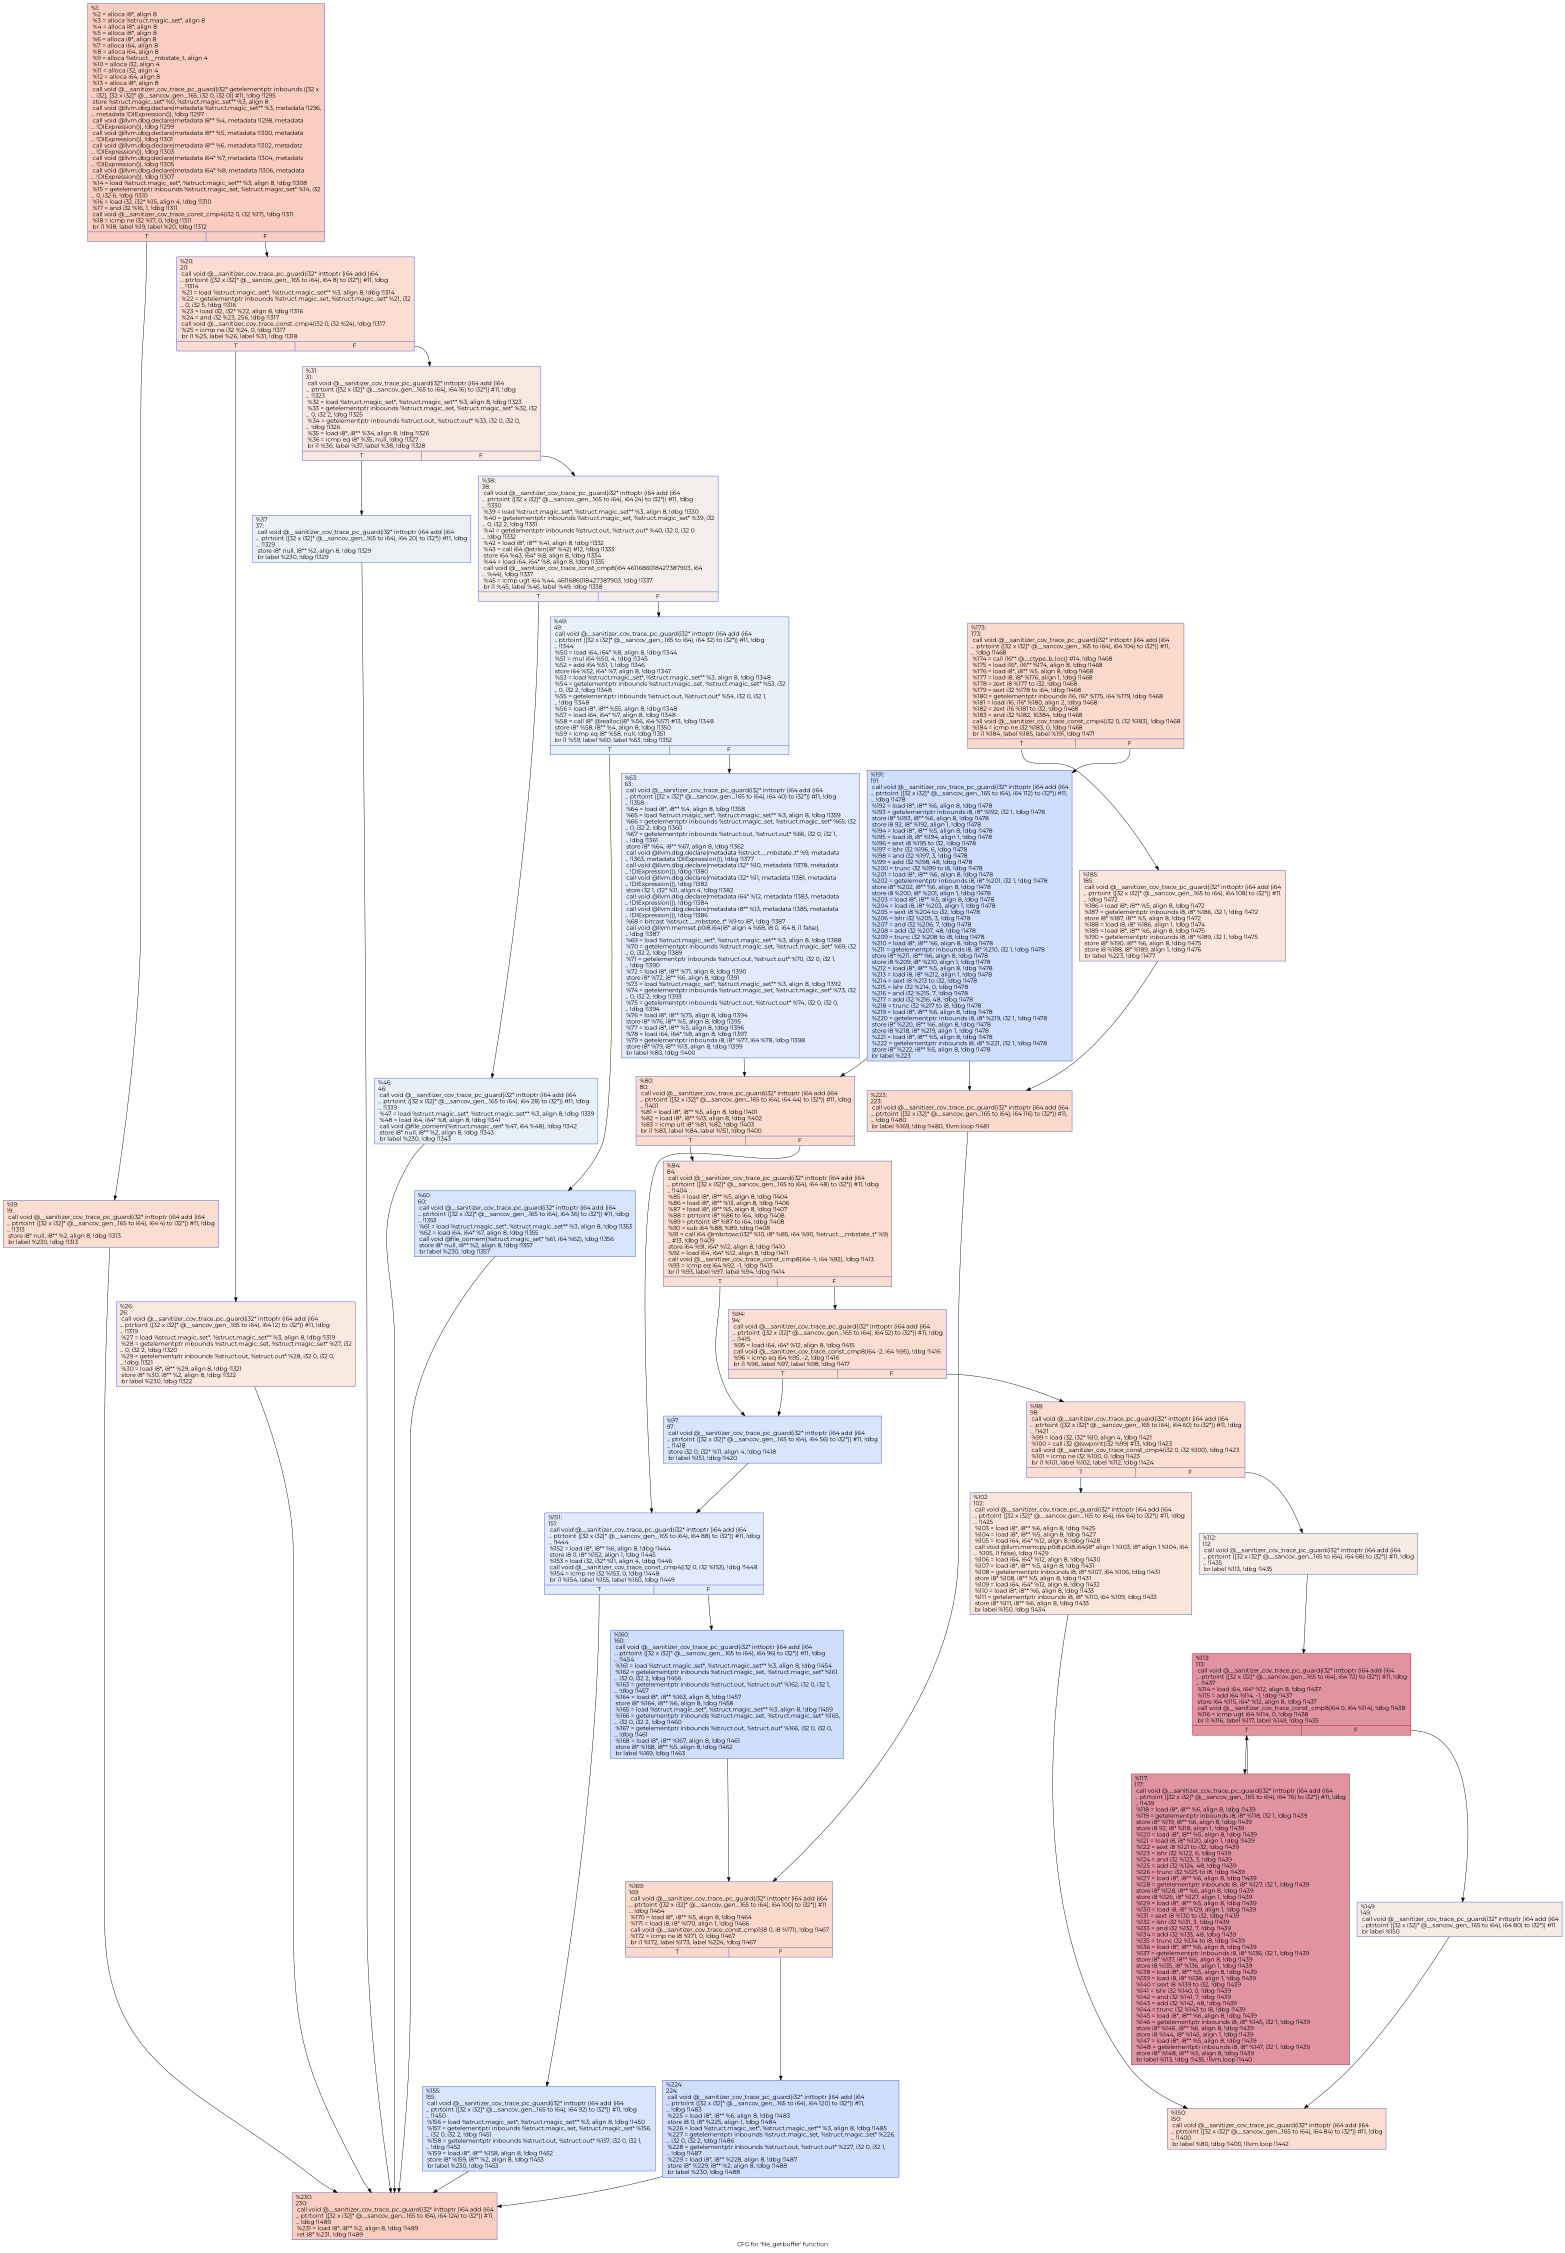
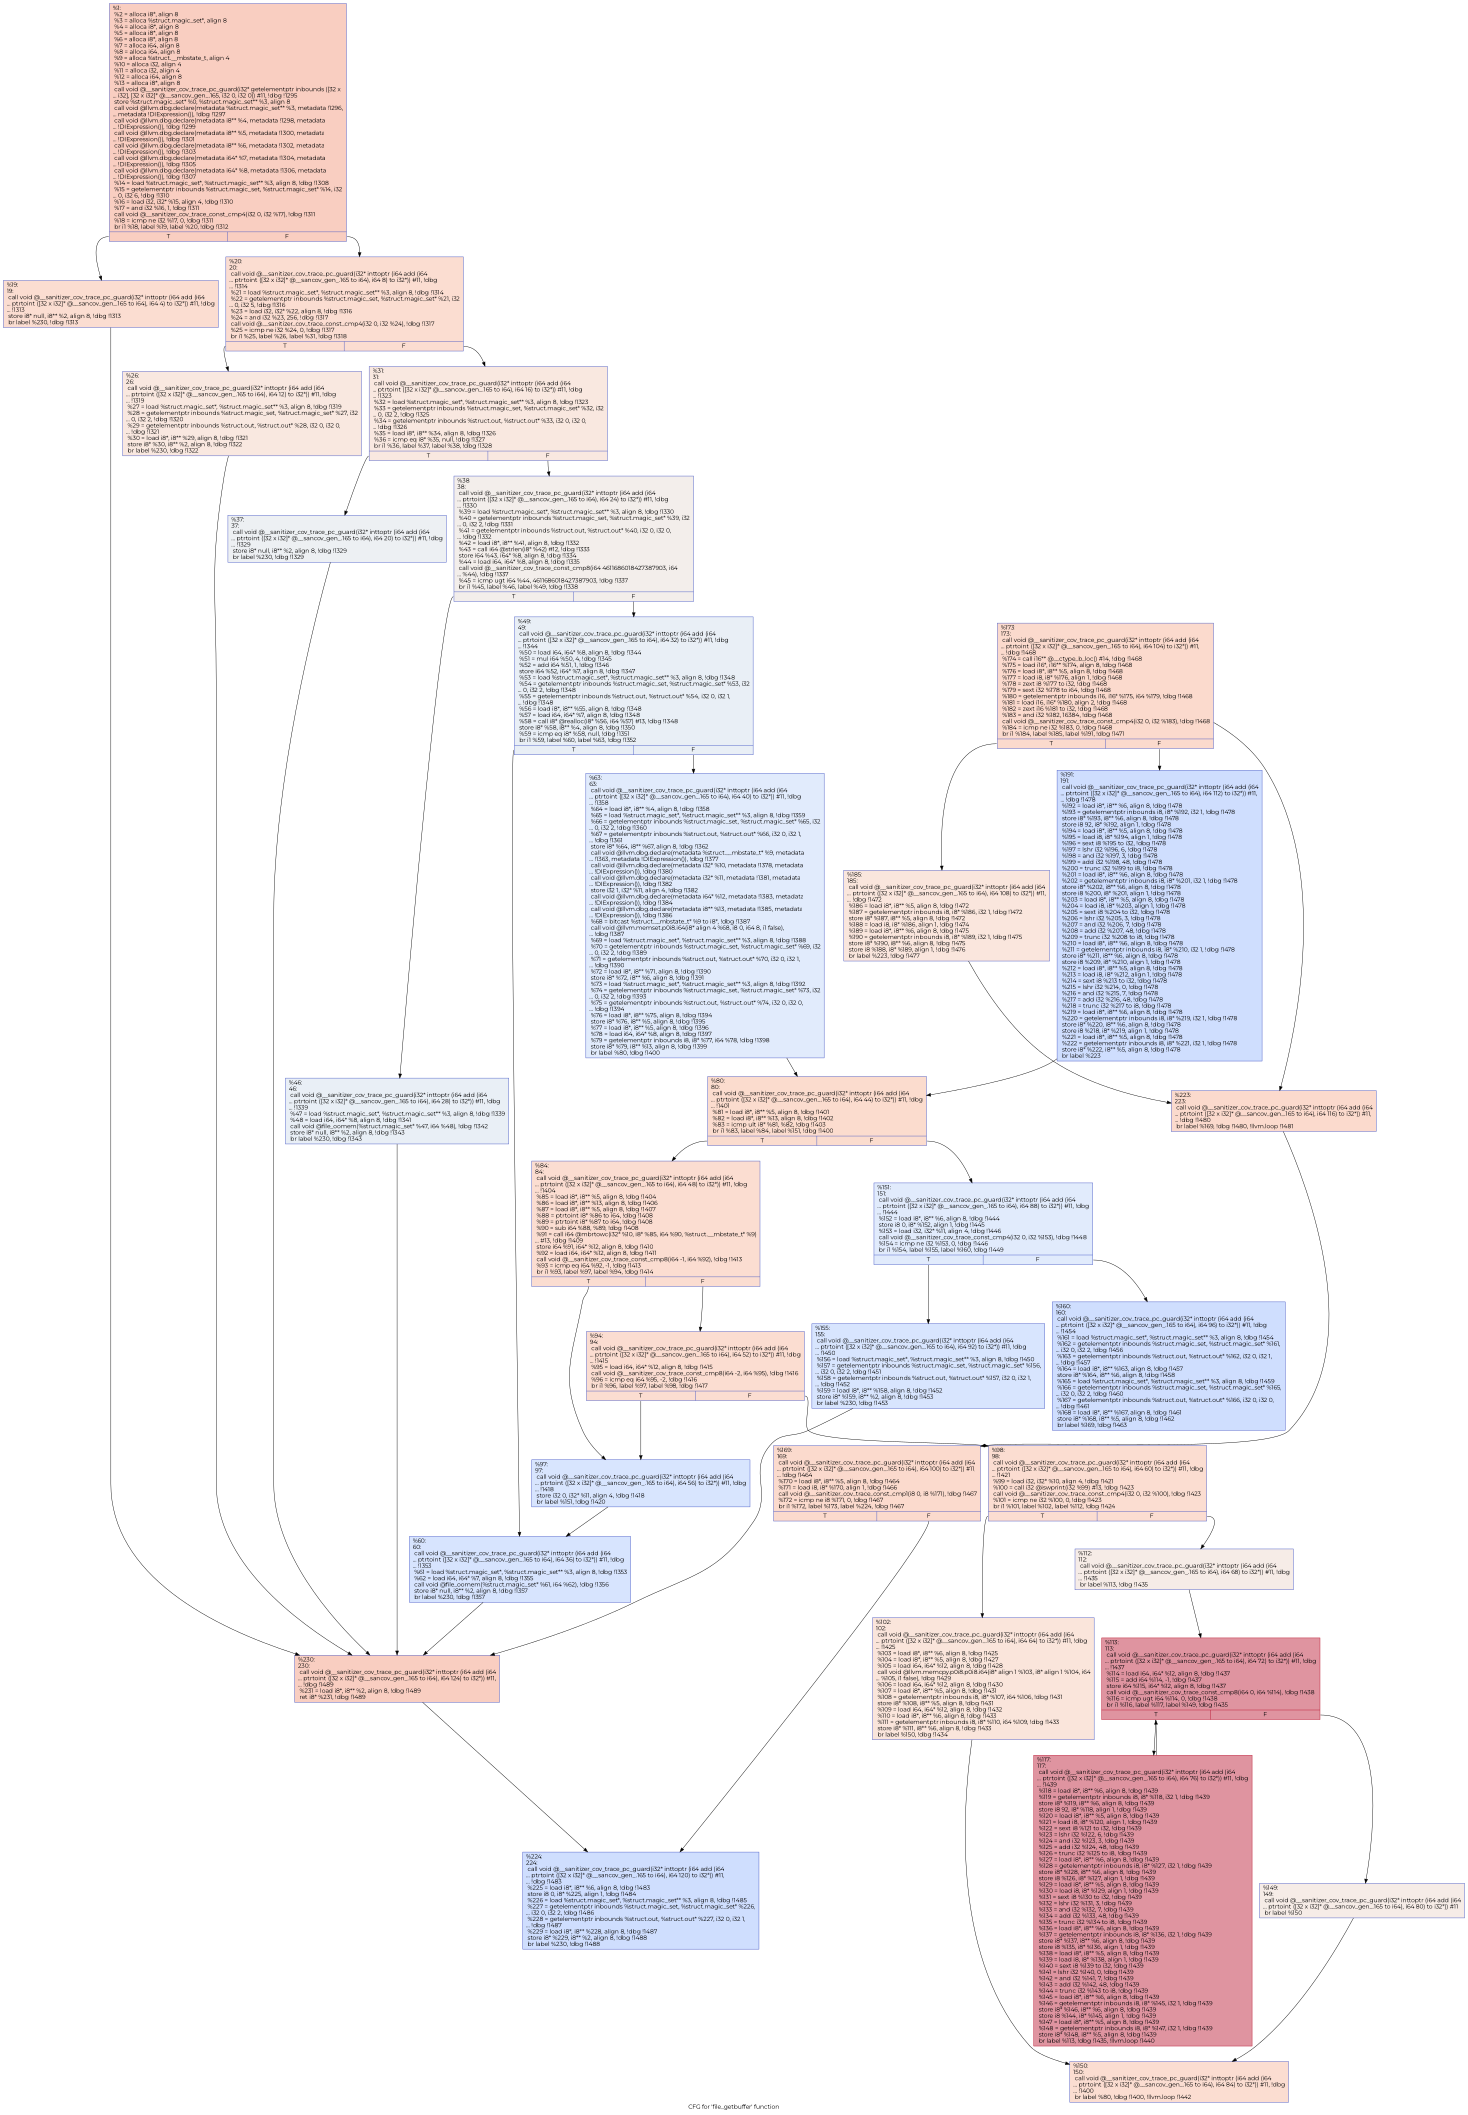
(970, 1074) -> (1302, 891)
(724, 1487) -> (589, 1520)
(604, 1574) -> (933, 1244)
(728, 1818) -> none
(583, 2194) -> (504, 1776)
